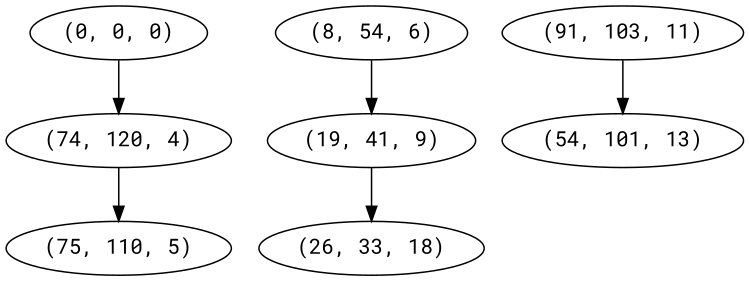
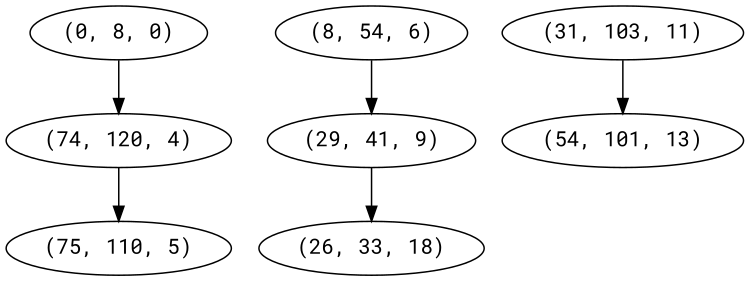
(119, 33) -> (119, 33)
(623, 33) -> (623, 33)
(372, 141) -> (372, 141)
